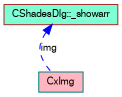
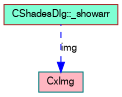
(41, 53) -> (61, 43)
